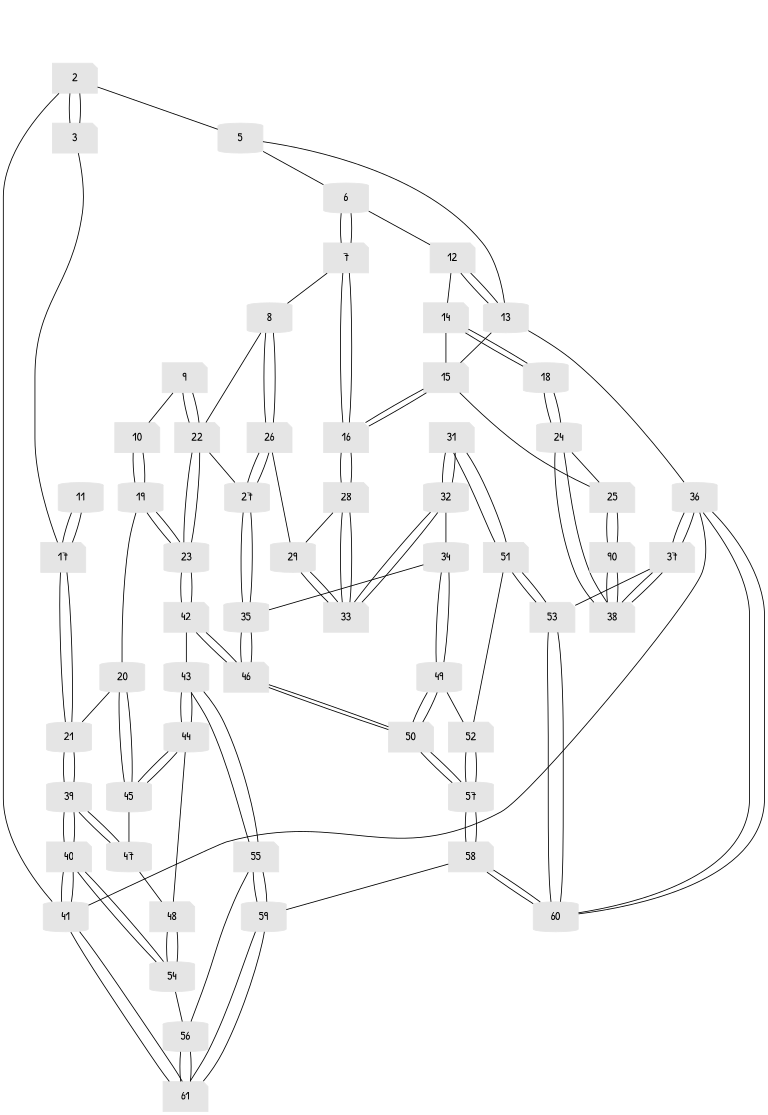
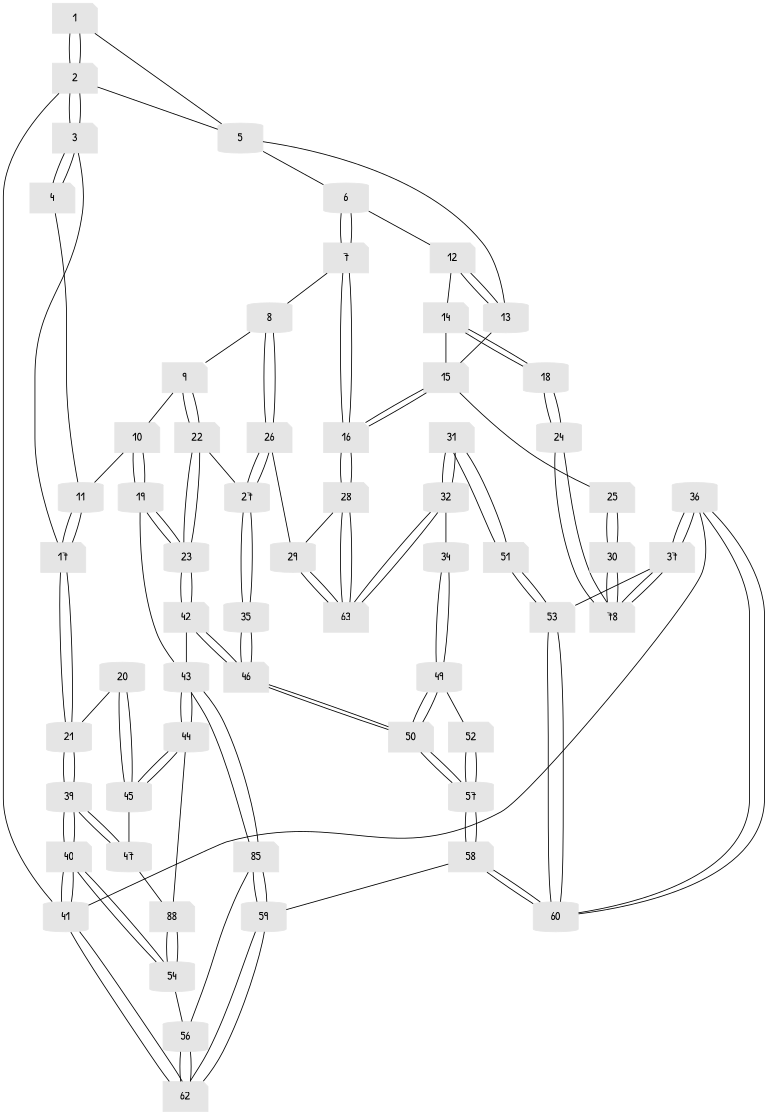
none -> (75, 18)
none -> (52, 198)
(233, 378) -> (228, 347)
(613, 399) -> none
(586, 467) -> none
none -> (109, 468)
(612, 557) -> (612, 557)
(358, 584) -> none
(124, 587) -> (146, 590)
(346, 617) -> (346, 617)
(612, 617) -> (612, 617)
(488, 647) -> none
(256, 857) -> (256, 857)
(172, 917) -> (172, 917)
(186, 1097) -> (186, 1097)
